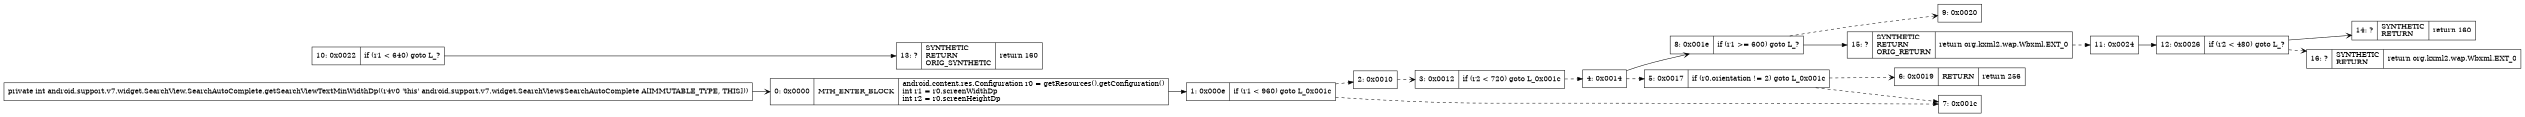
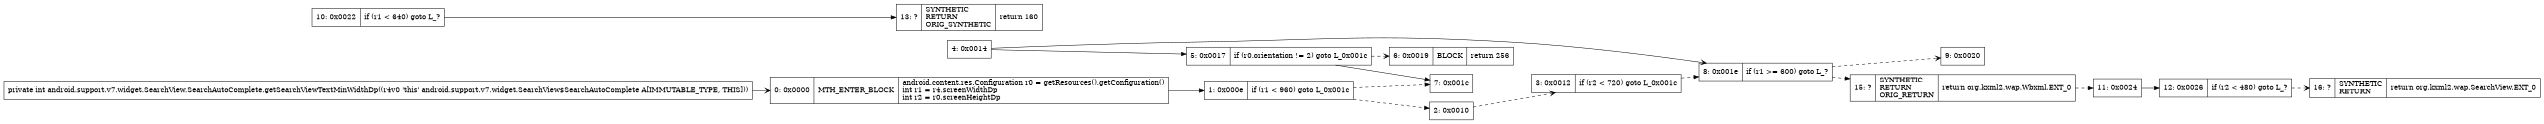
(2414, 31) -> none
(1823, 45) -> (1839, 78)
(2452, 59) -> (2463, 88)
(1958, 77) -> (1450, 56)
(1571, 79) -> (1688, 78)
(1633, 79) -> (1086, 52)
(950, 91) -> (950, 90)
(1875, 94) -> (1380, 72)
